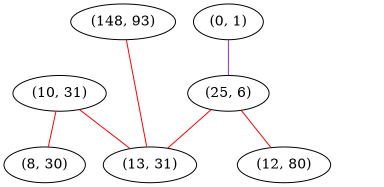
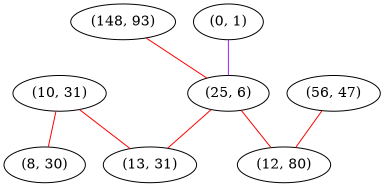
(137, 93) -> (177, 58)
none -> (334, 93)
